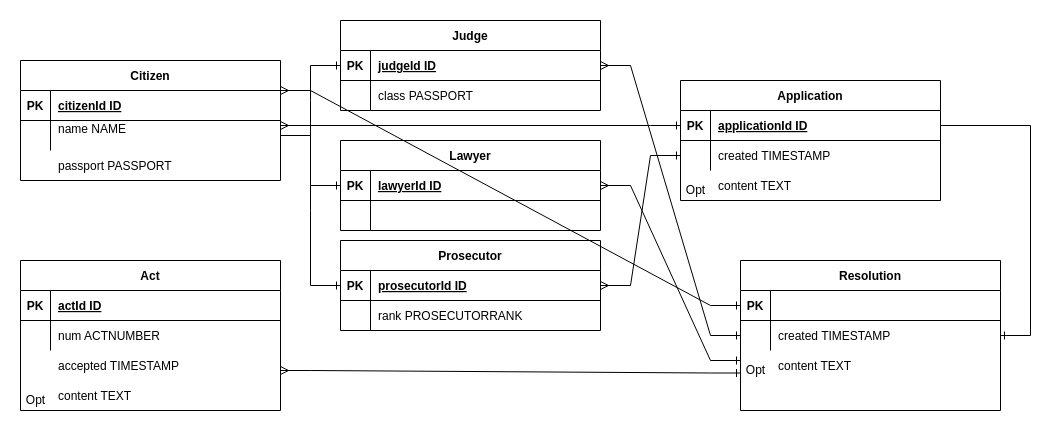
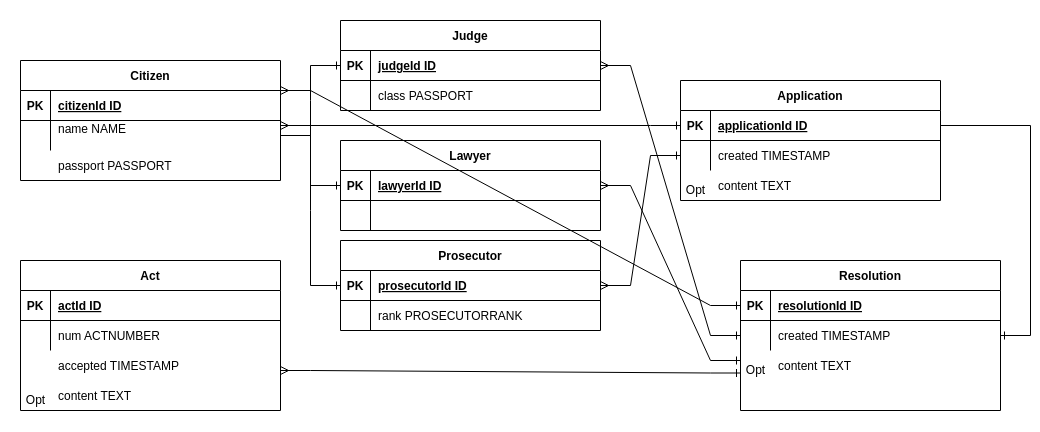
none -> (886, 306)
